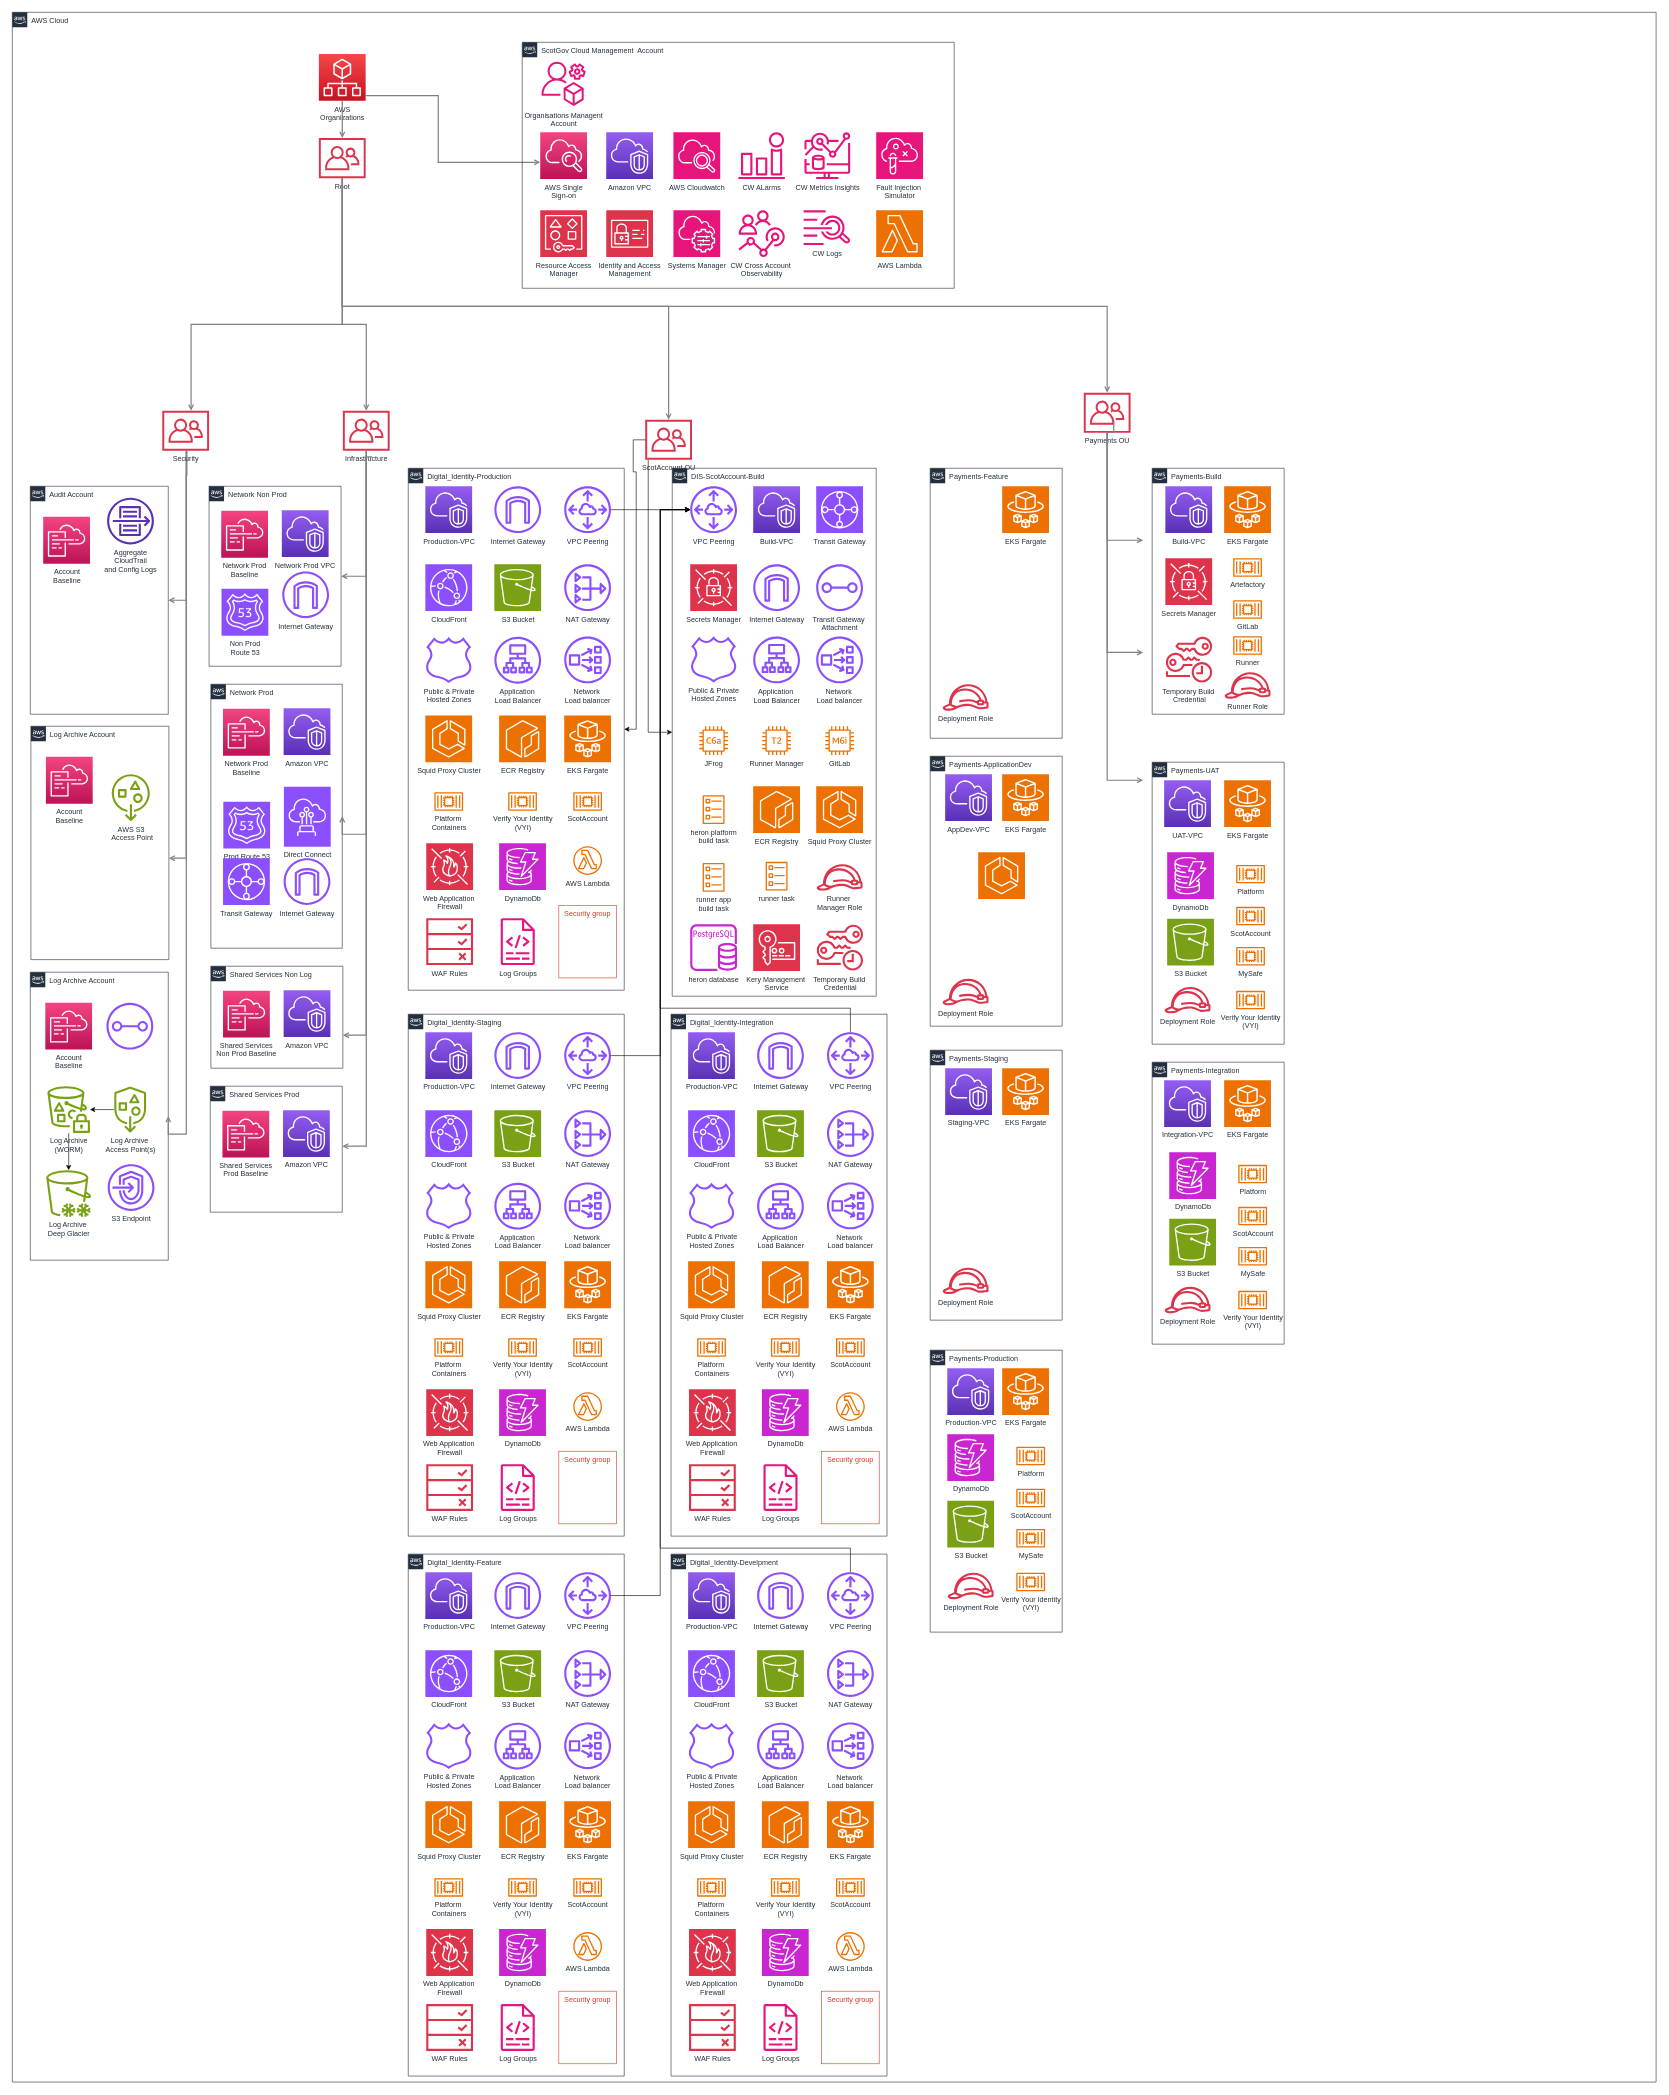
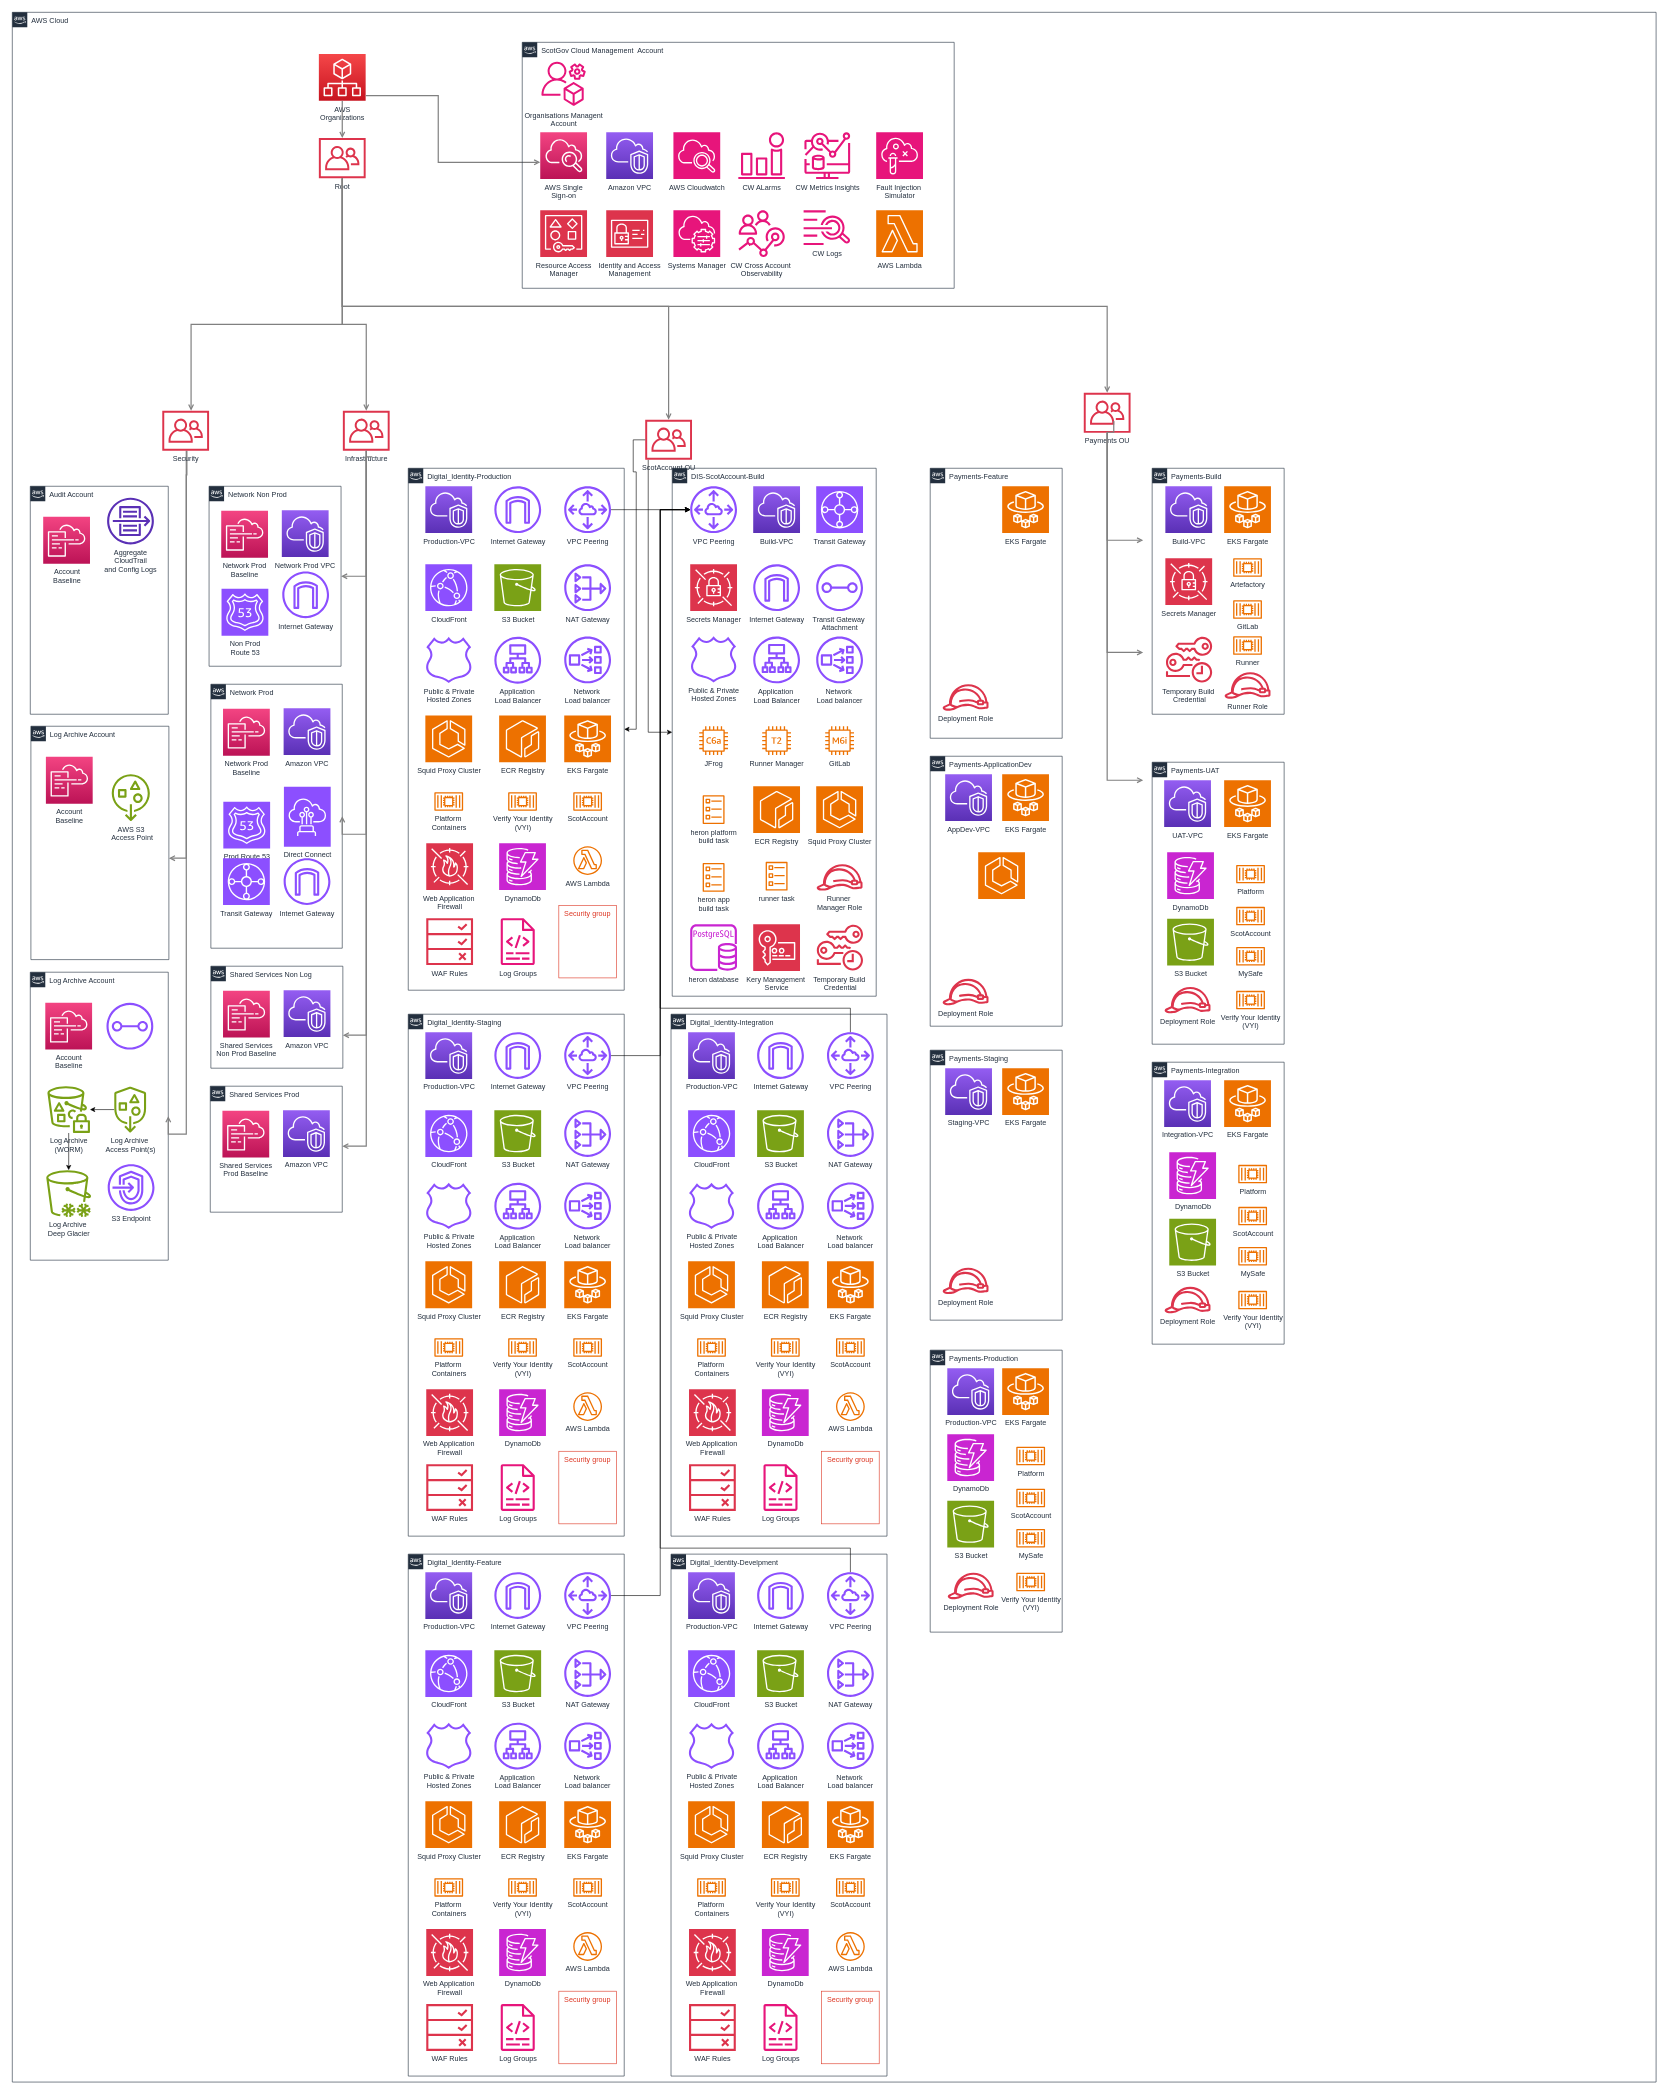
(178, 600) -> none
(714, 905) -> (714, 905)
